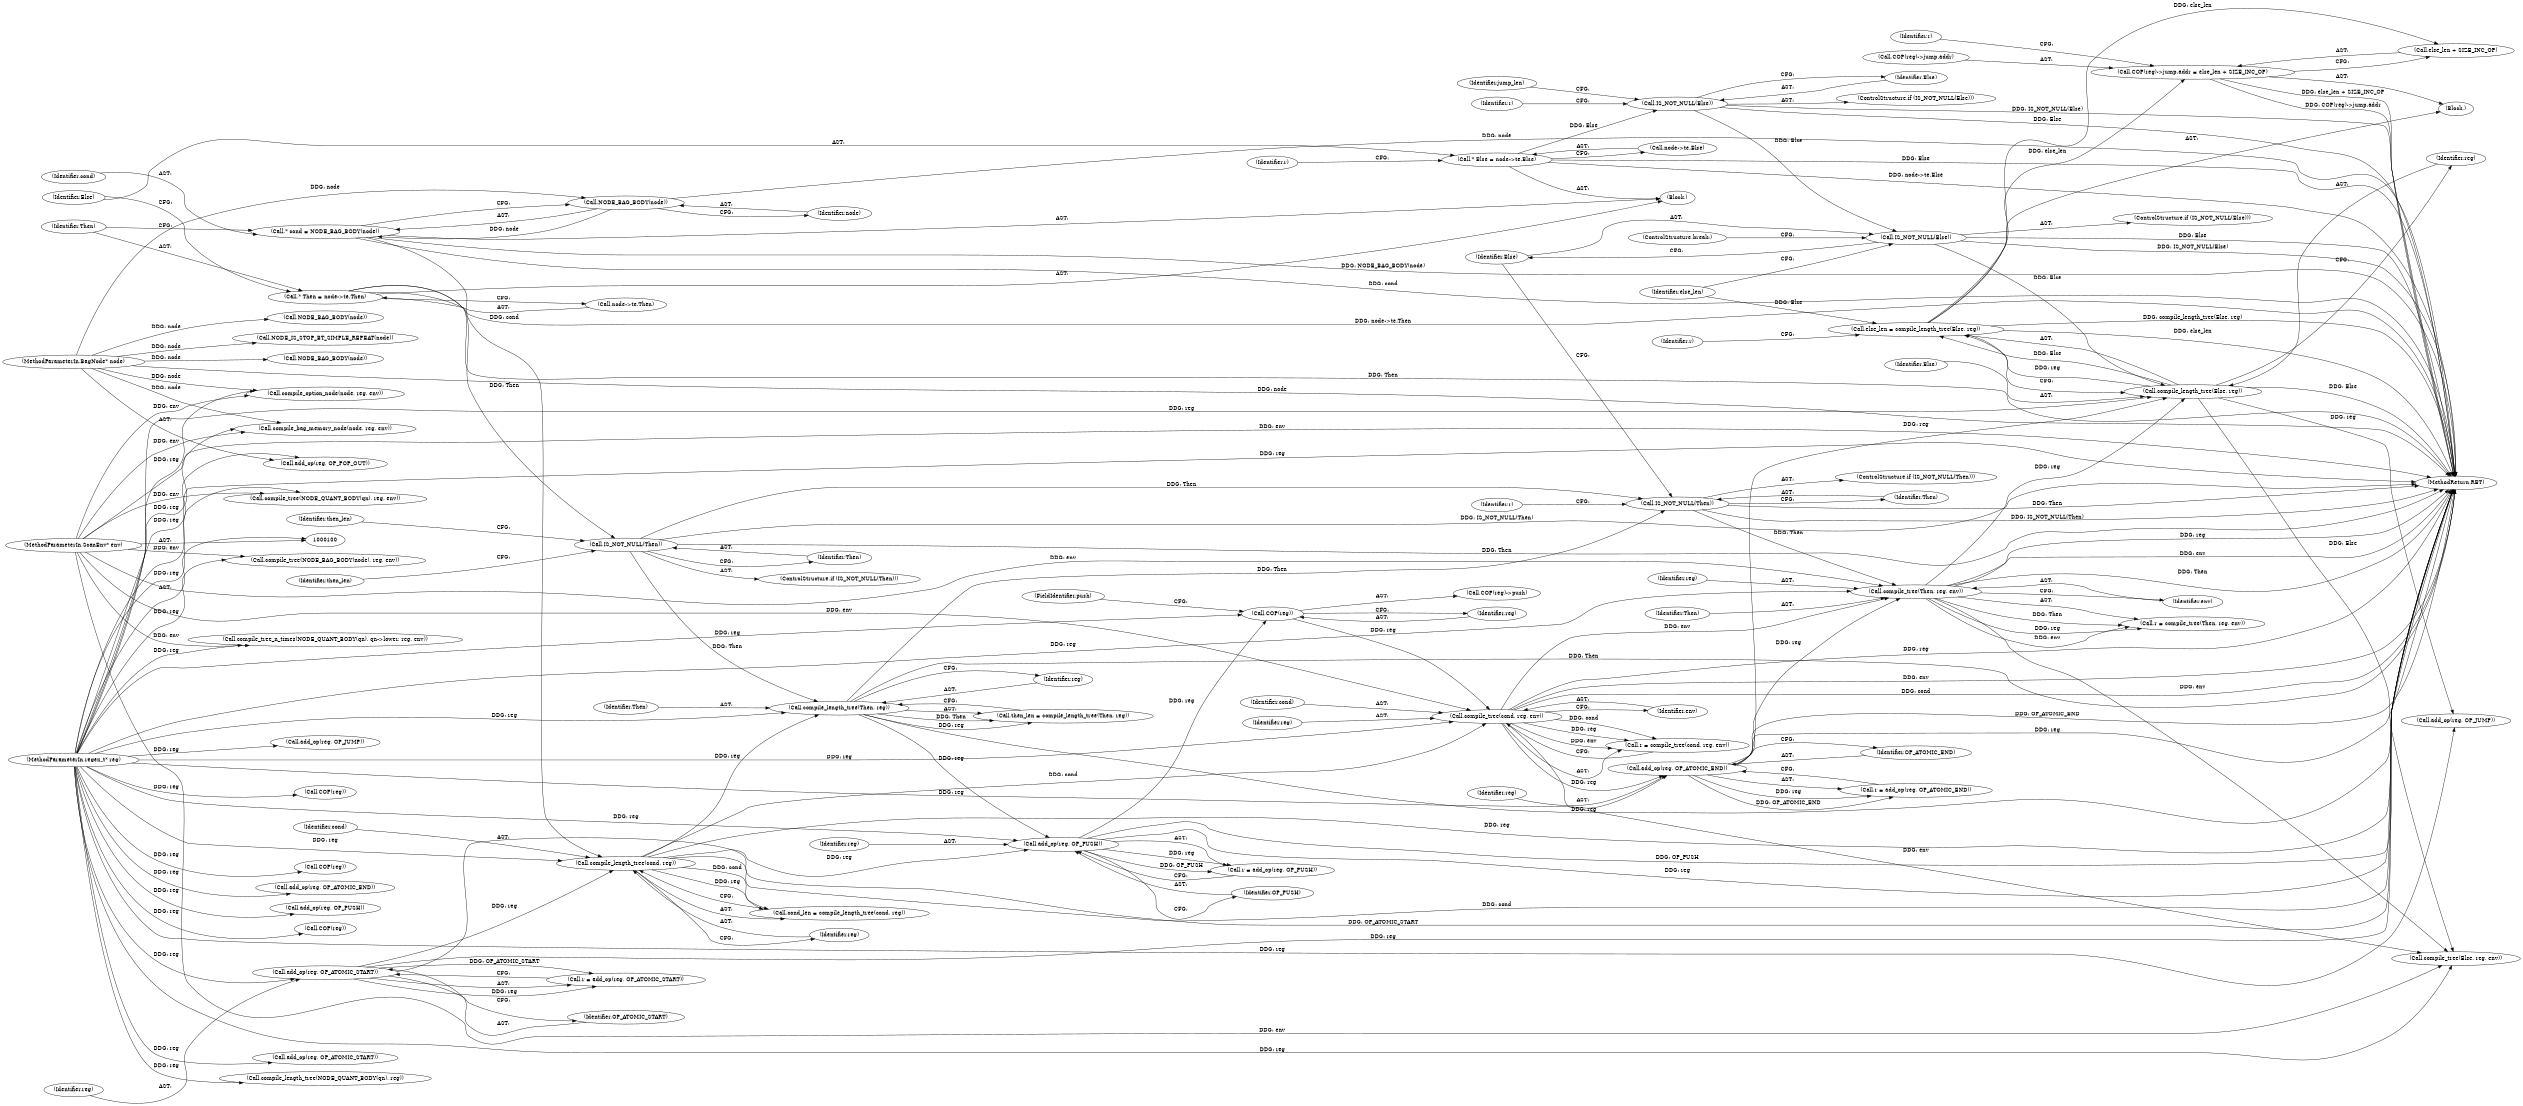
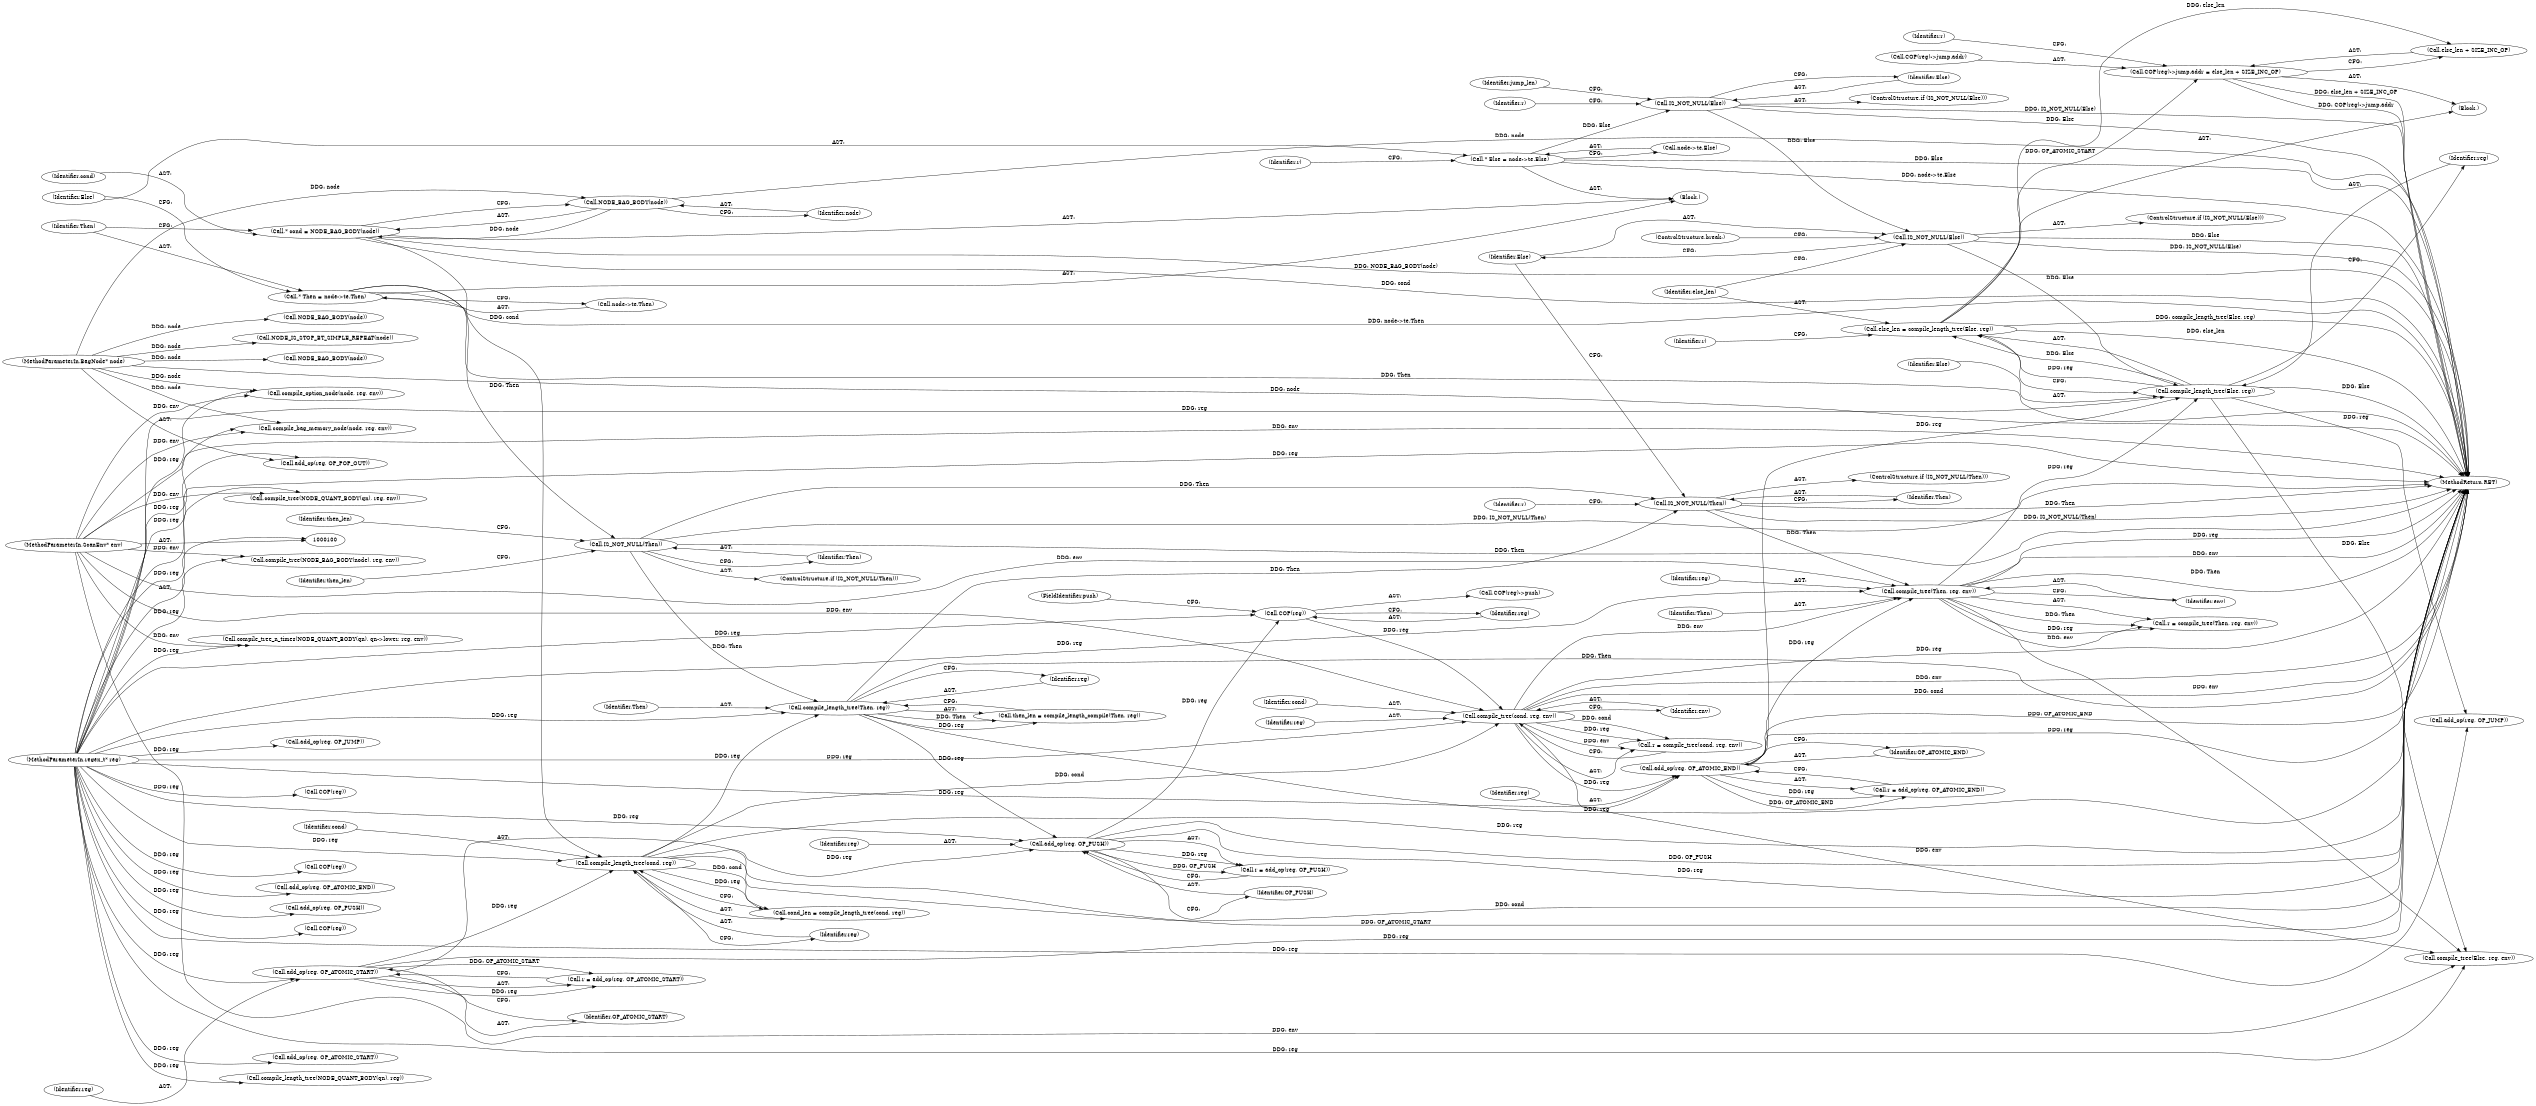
(2047, 151) -> (2060, 151)
(1789, 303) -> (1801, 303)
(1063, 716) -> (1070, 716)
